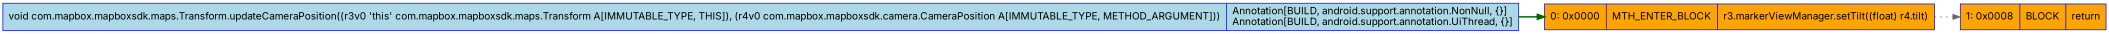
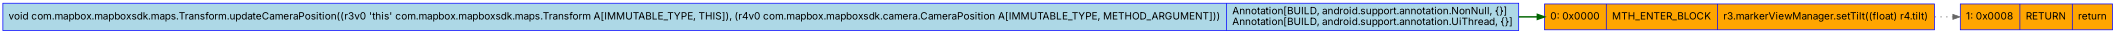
(2043, 17) -> (2046, 17)
